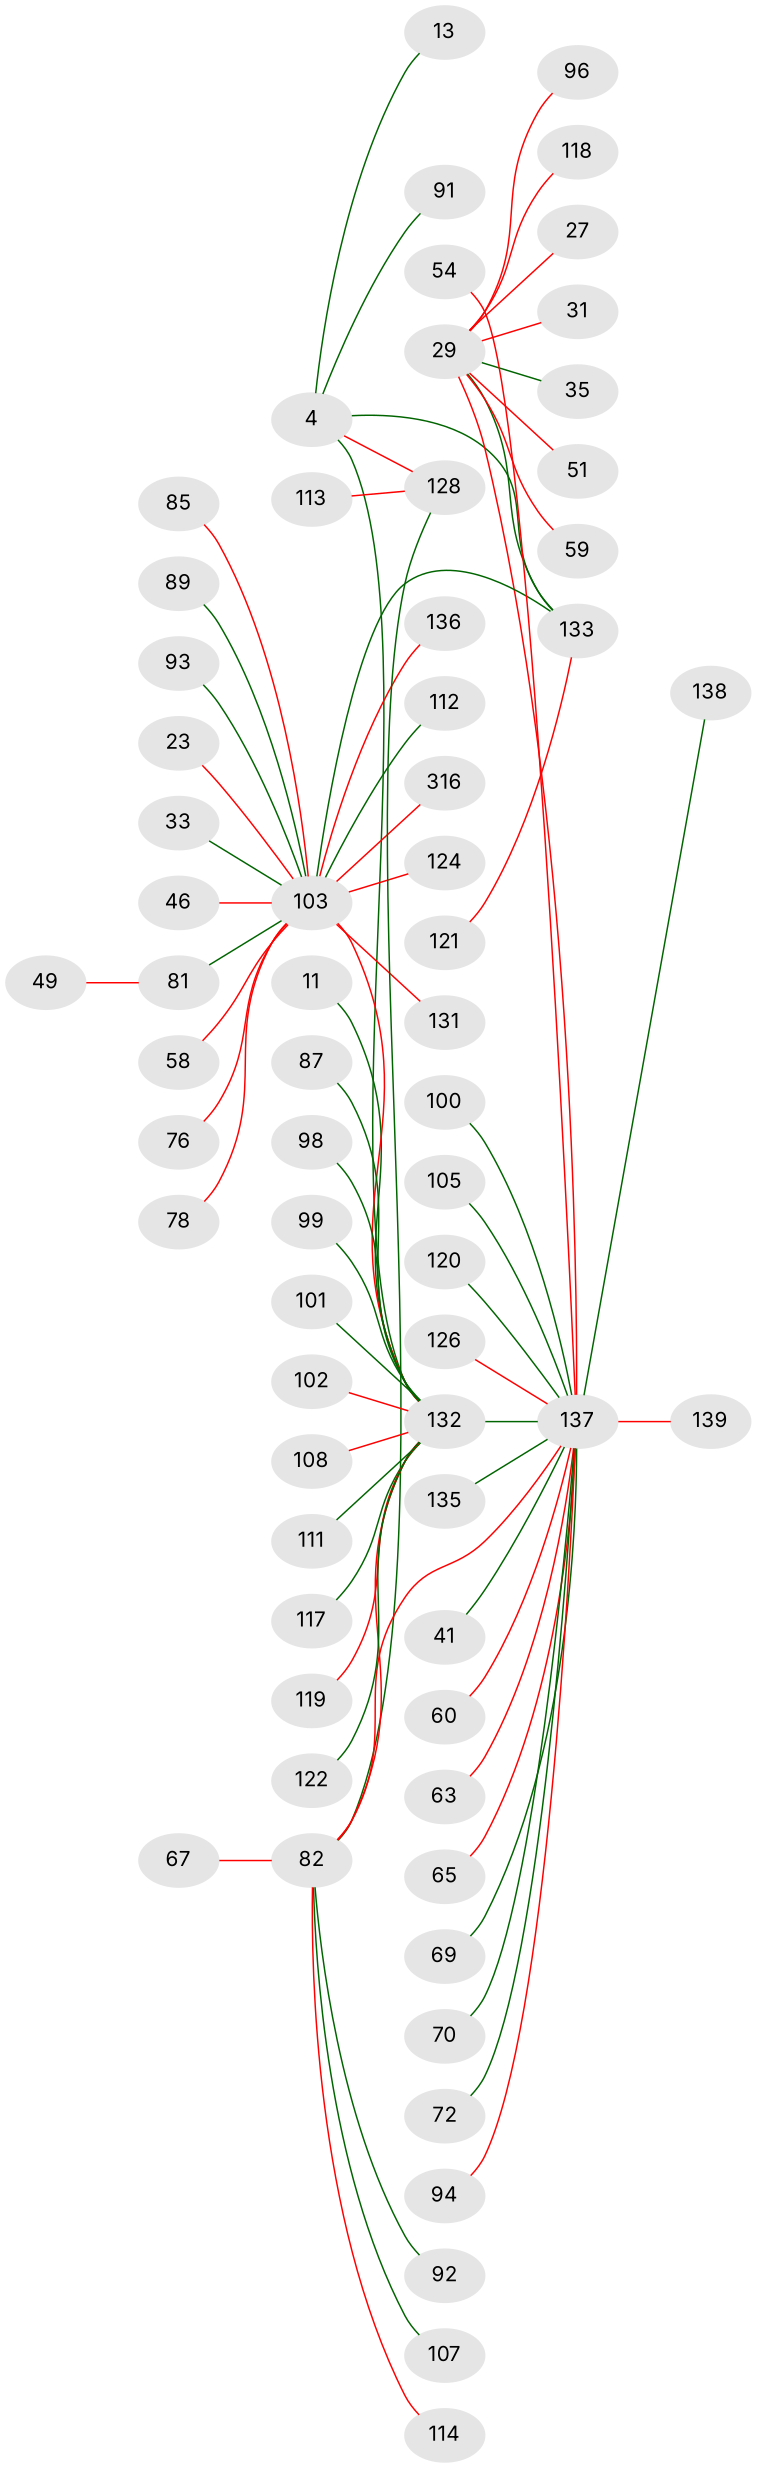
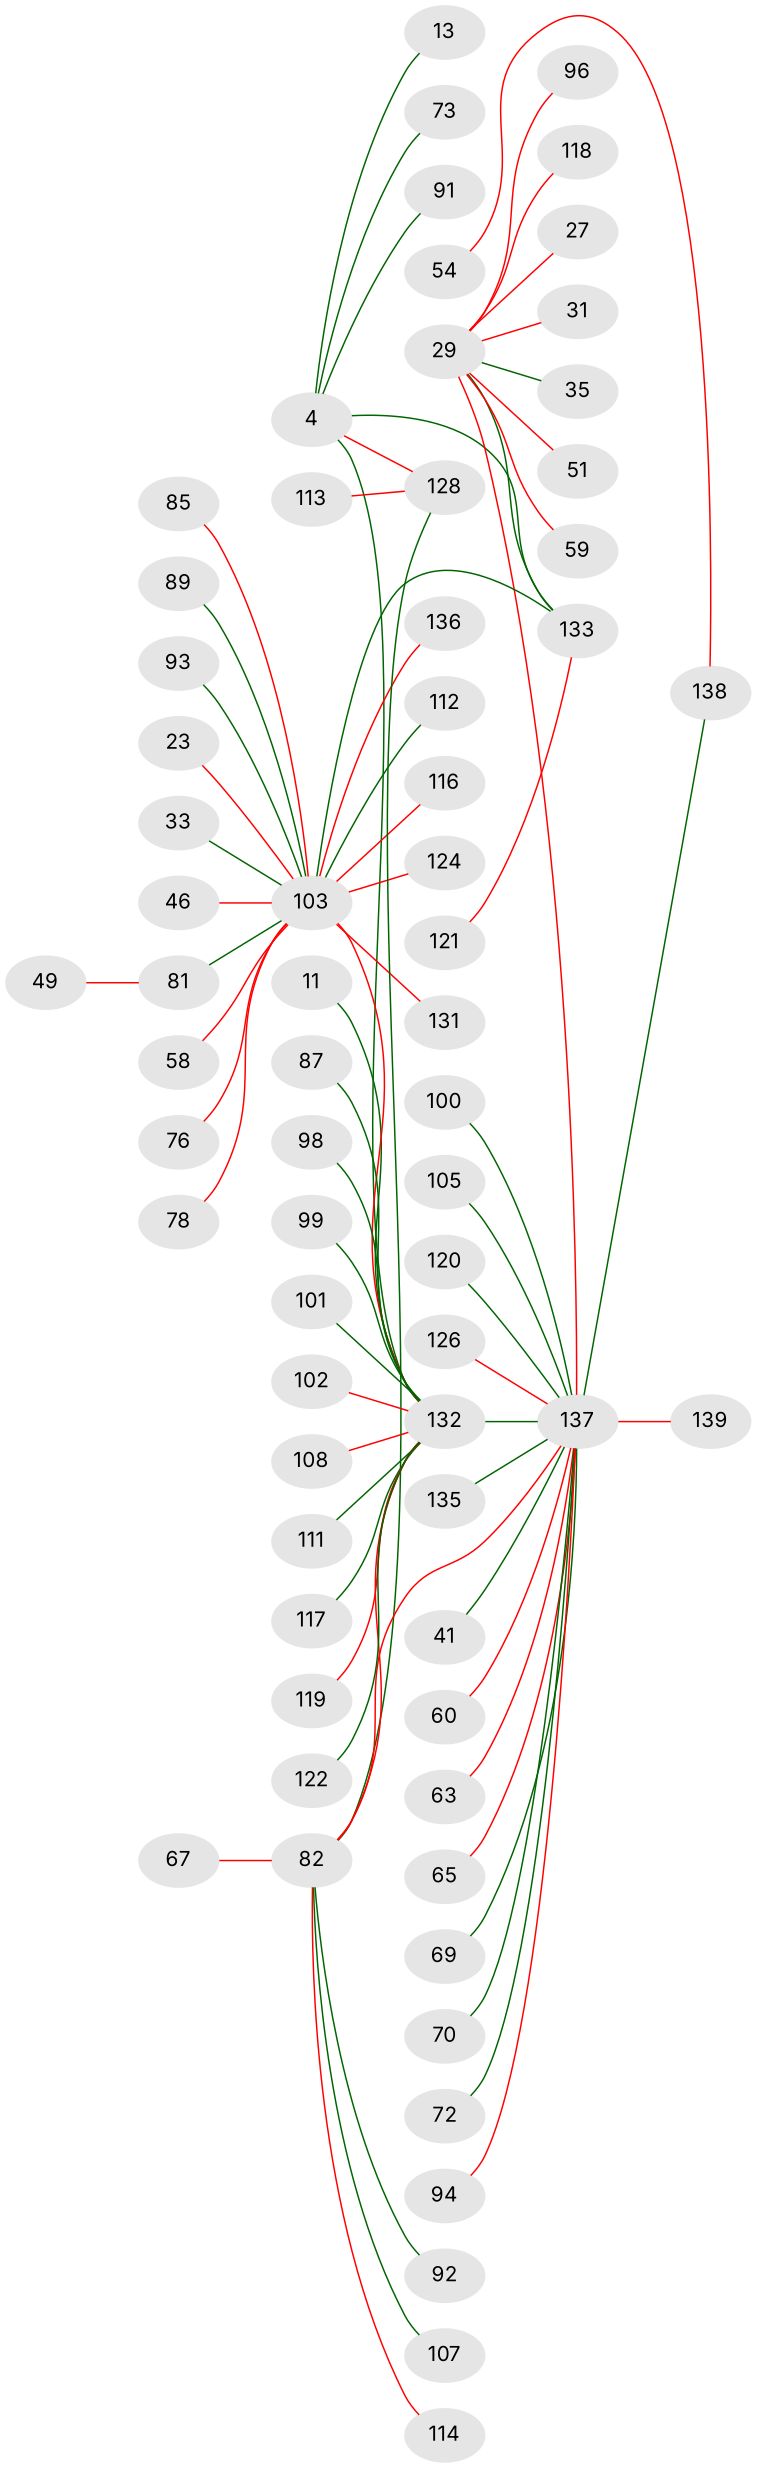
none -> (445, 112)
(528, 618) -> (679, 180)
(445, 783) -> (445, 783)
